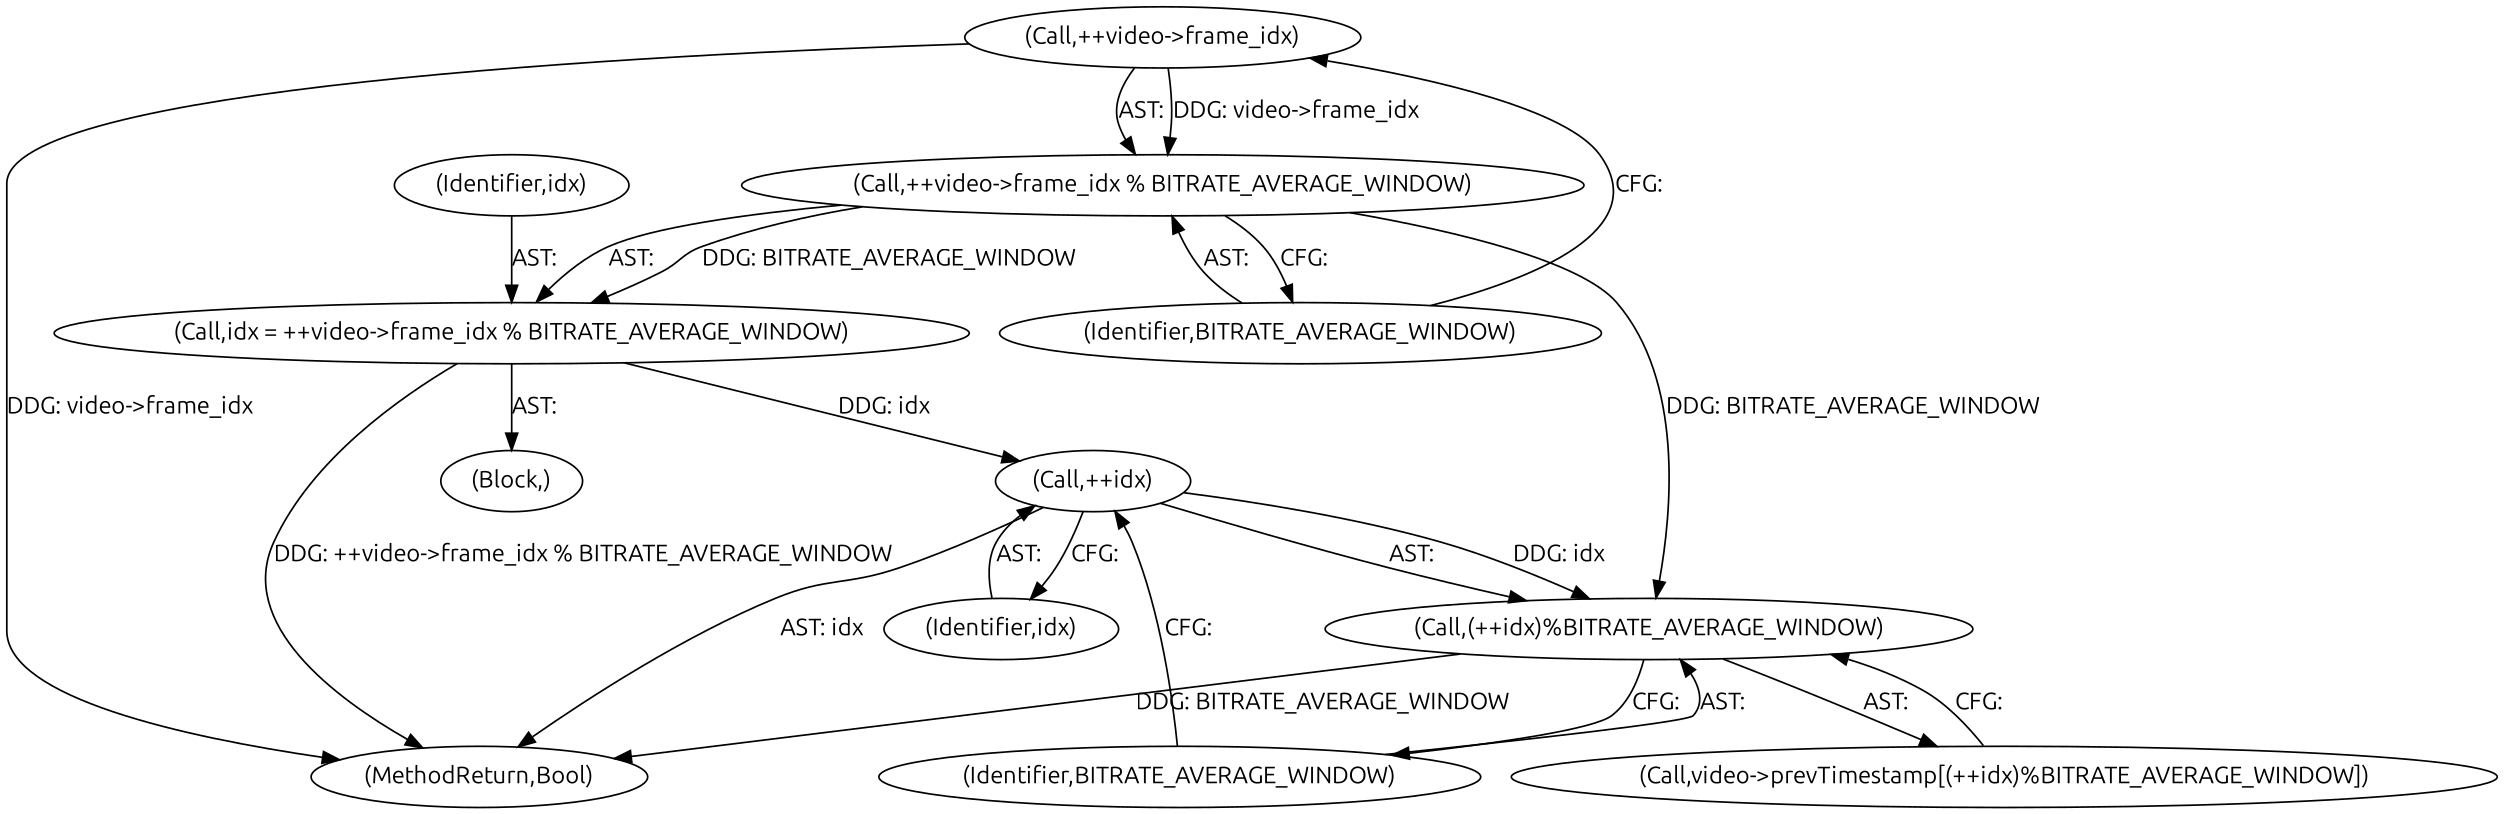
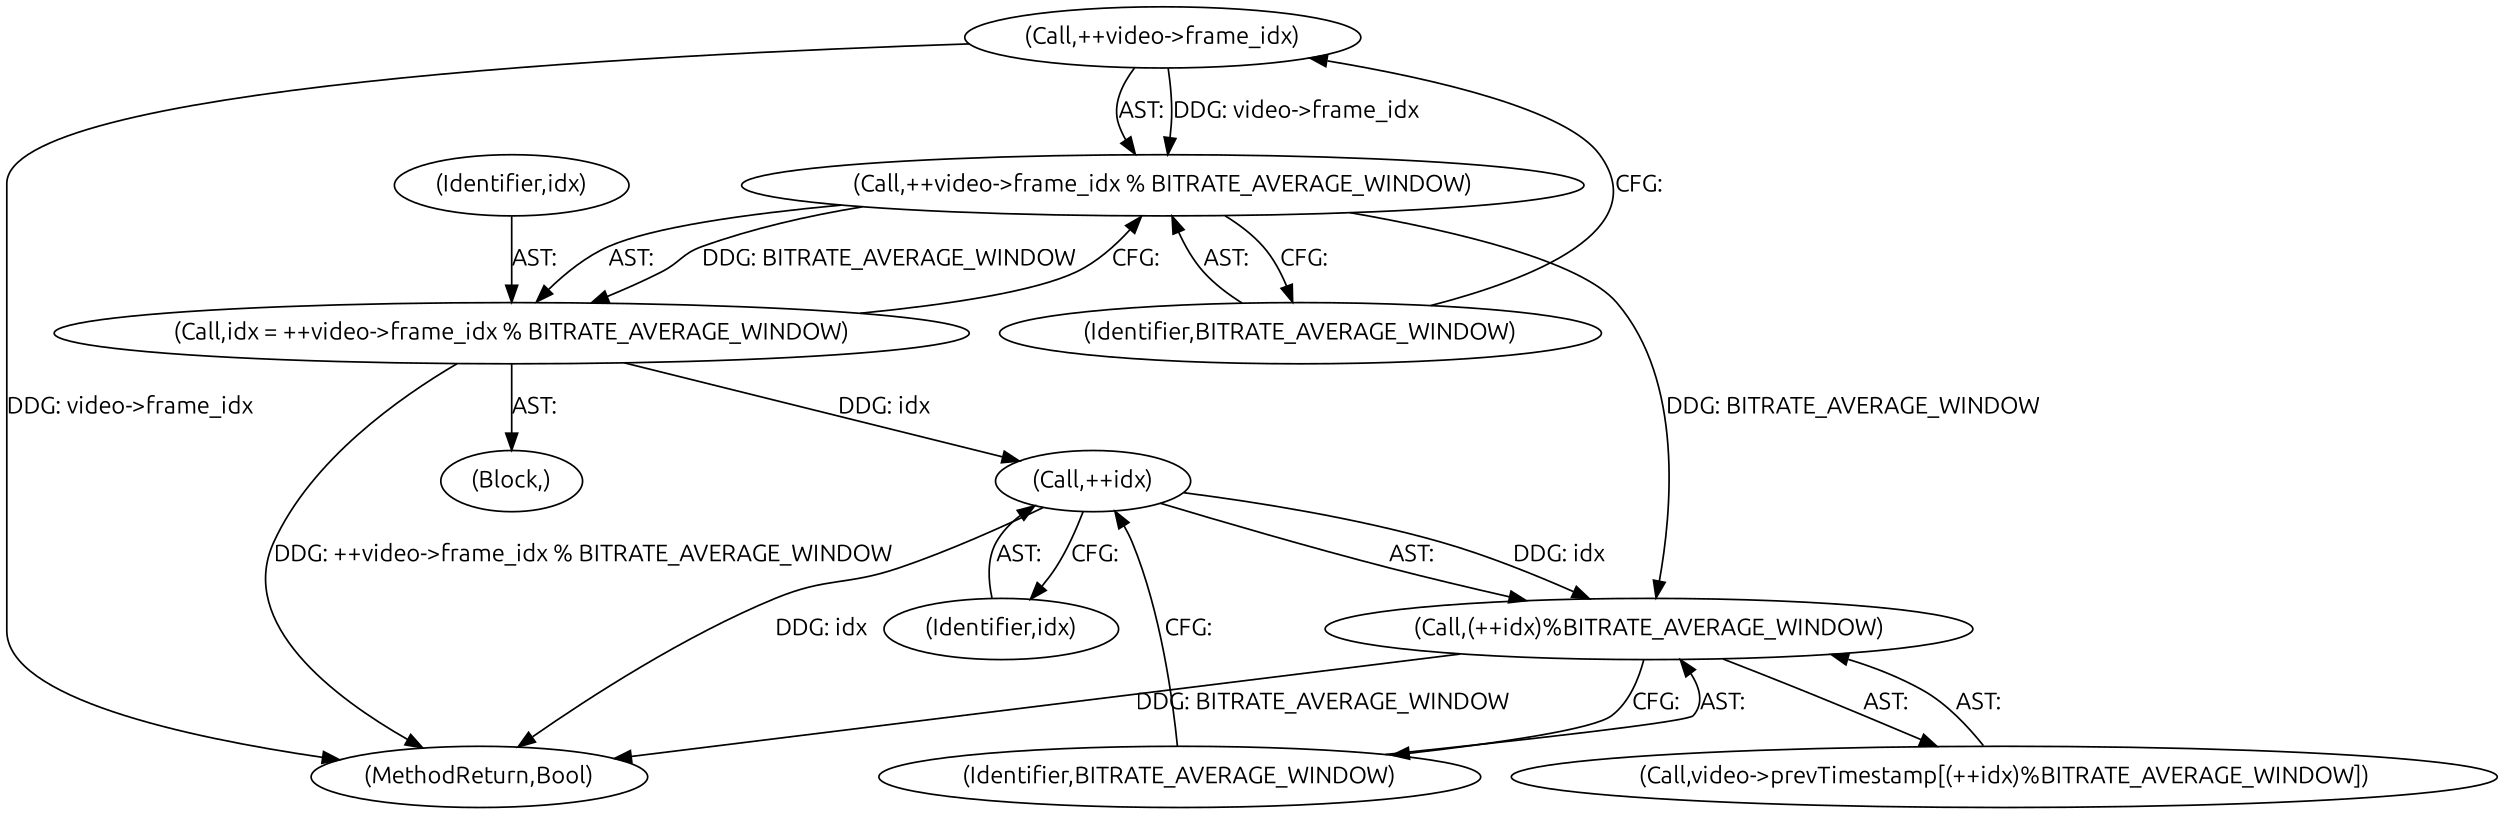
none -> (1003, 293)
(822, 629) -> (822, 629)
(1982, 703) -> (1982, 703)
